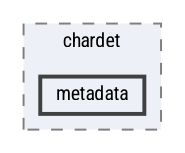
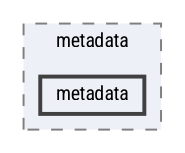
(92, 42) -> (92, 42)
